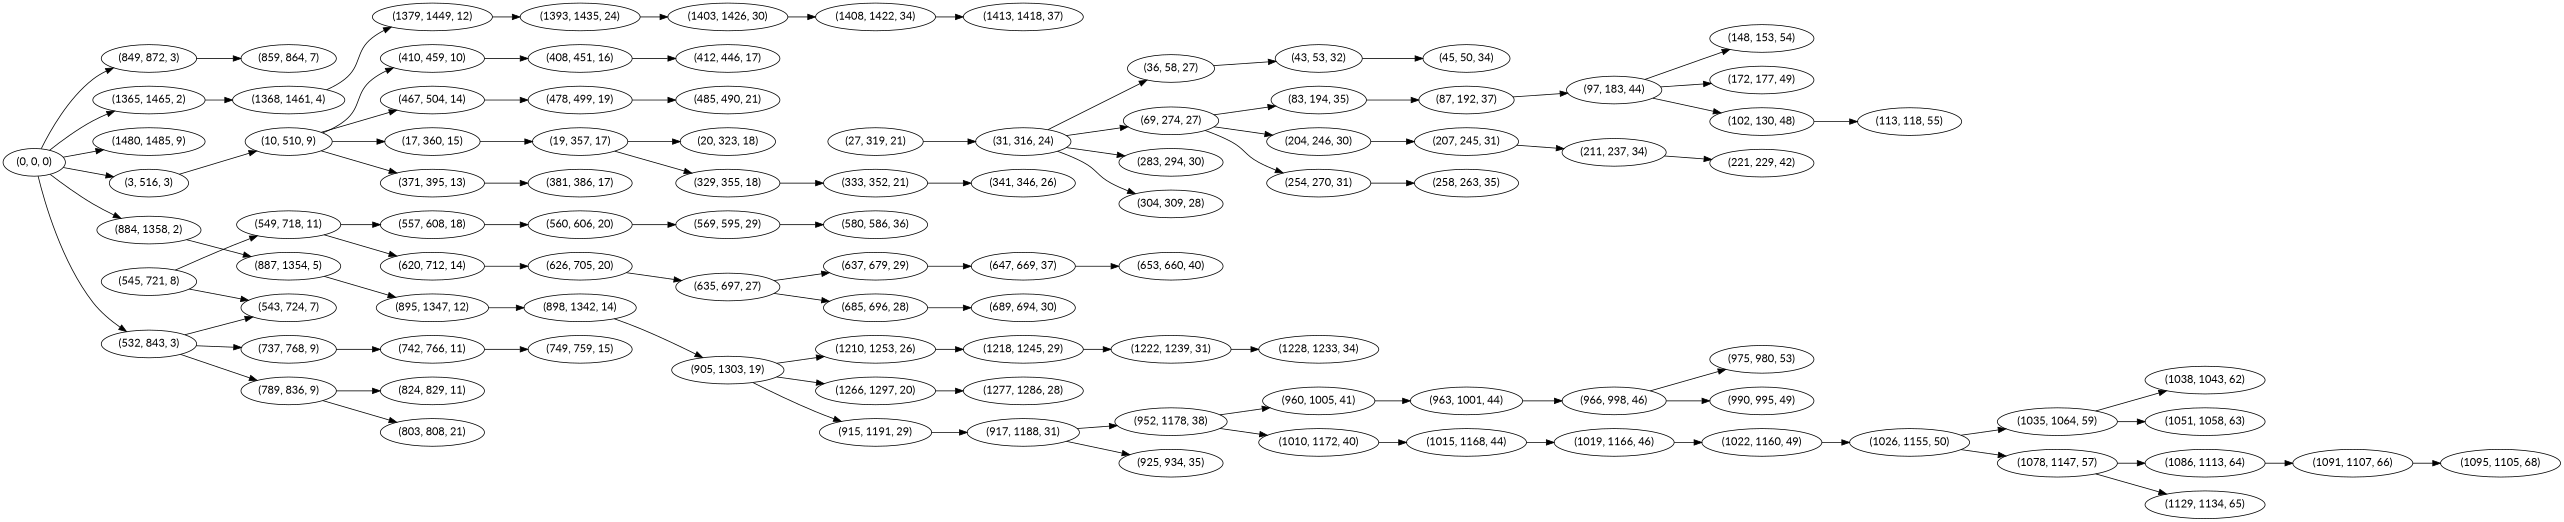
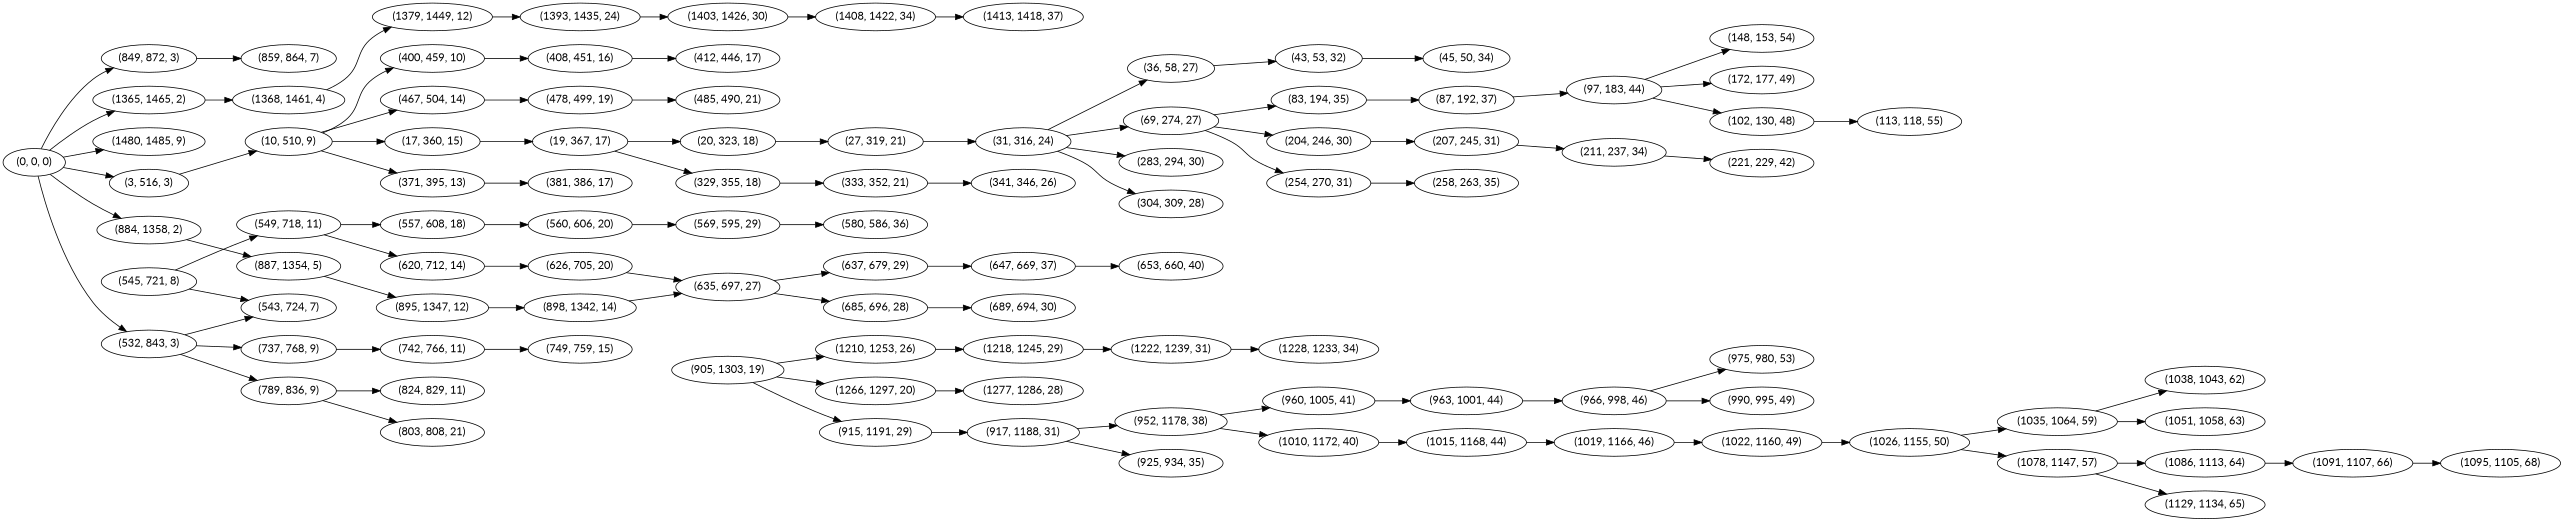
(432, 58) -> (432, 58)
(580, 142) -> (580, 142)
none -> (798, 142)
(656, 335) -> (651, 298)
